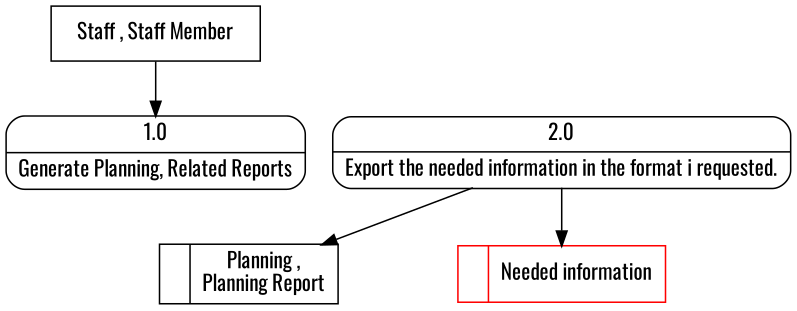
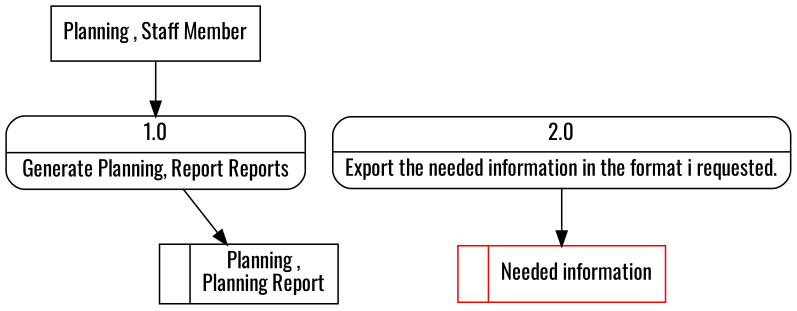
(156, 34) -> (156, 34)
(156, 170) -> (156, 170)
(405, 214) -> (200, 211)
